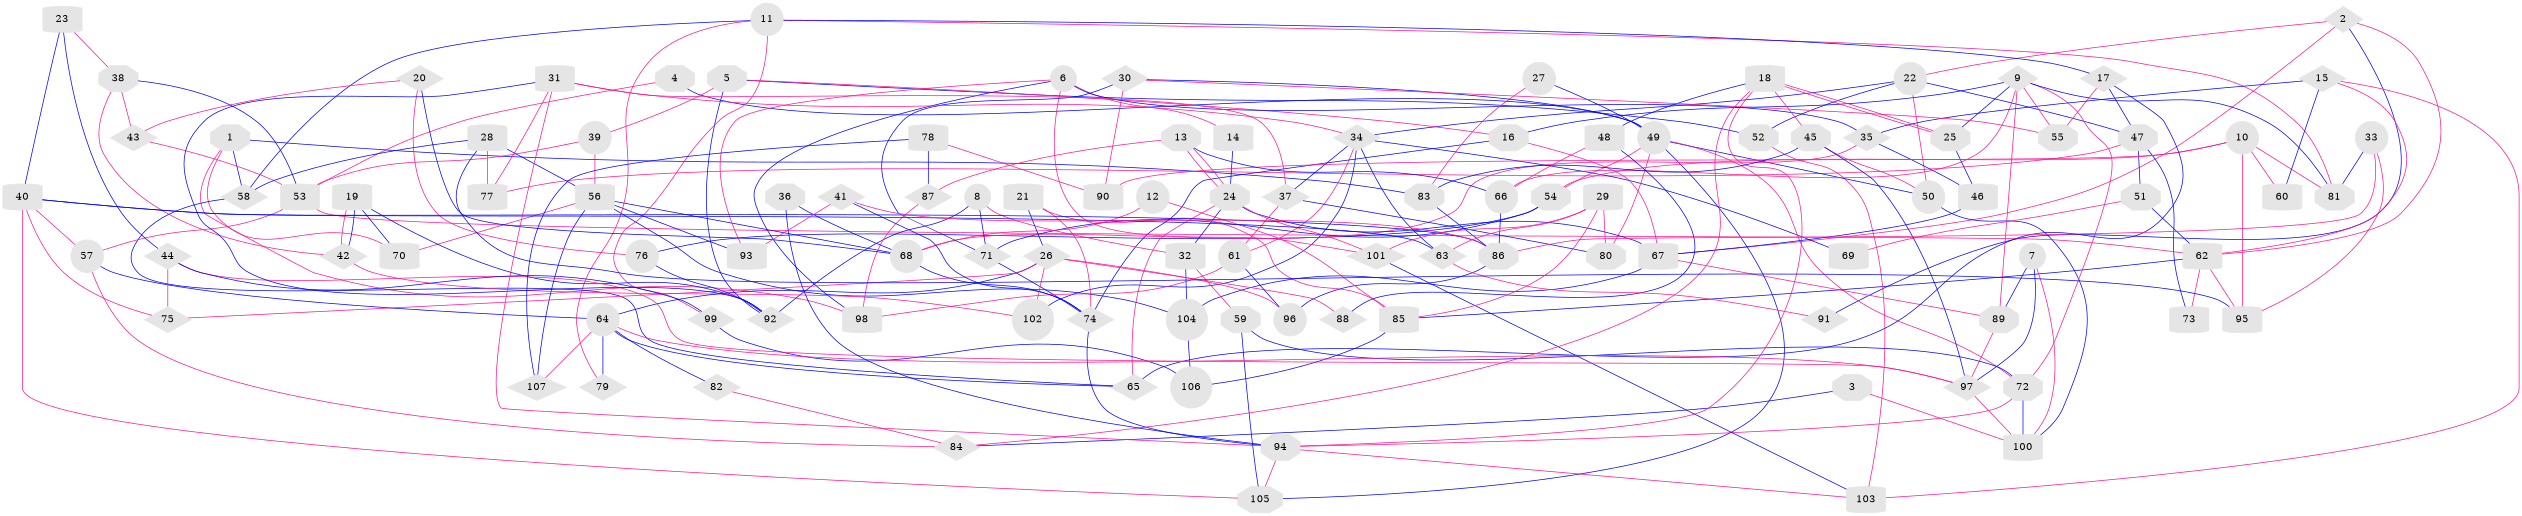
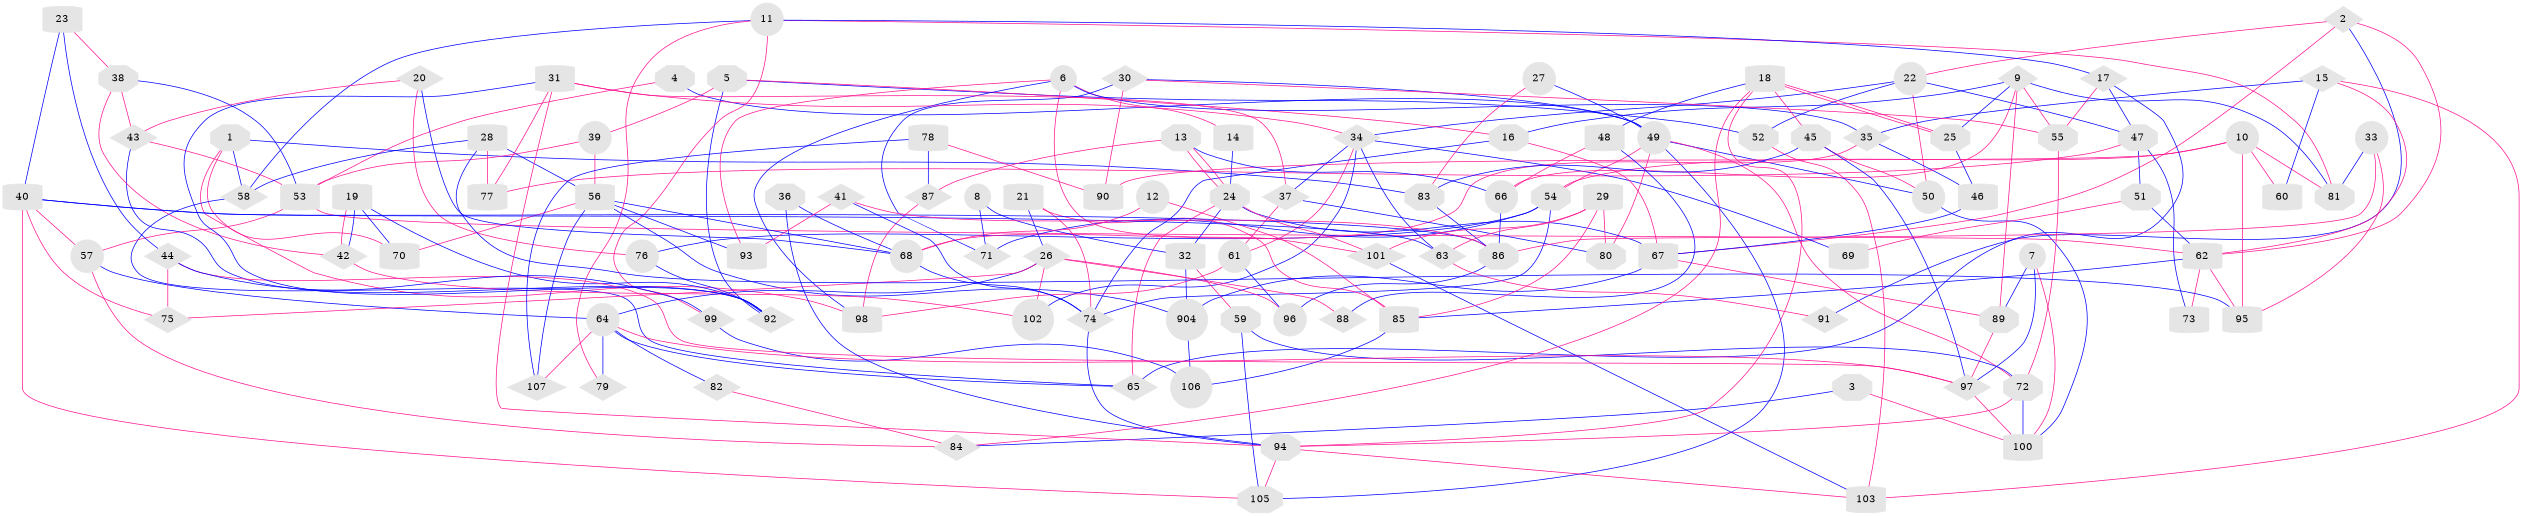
(2101, 217) -> (2054, 264)
(1111, 242) -> (1111, 242)
(854, 256) -> (227, 272)
(1023, 277) -> (1374, 291)
(1187, 320) -> (1187, 320)
